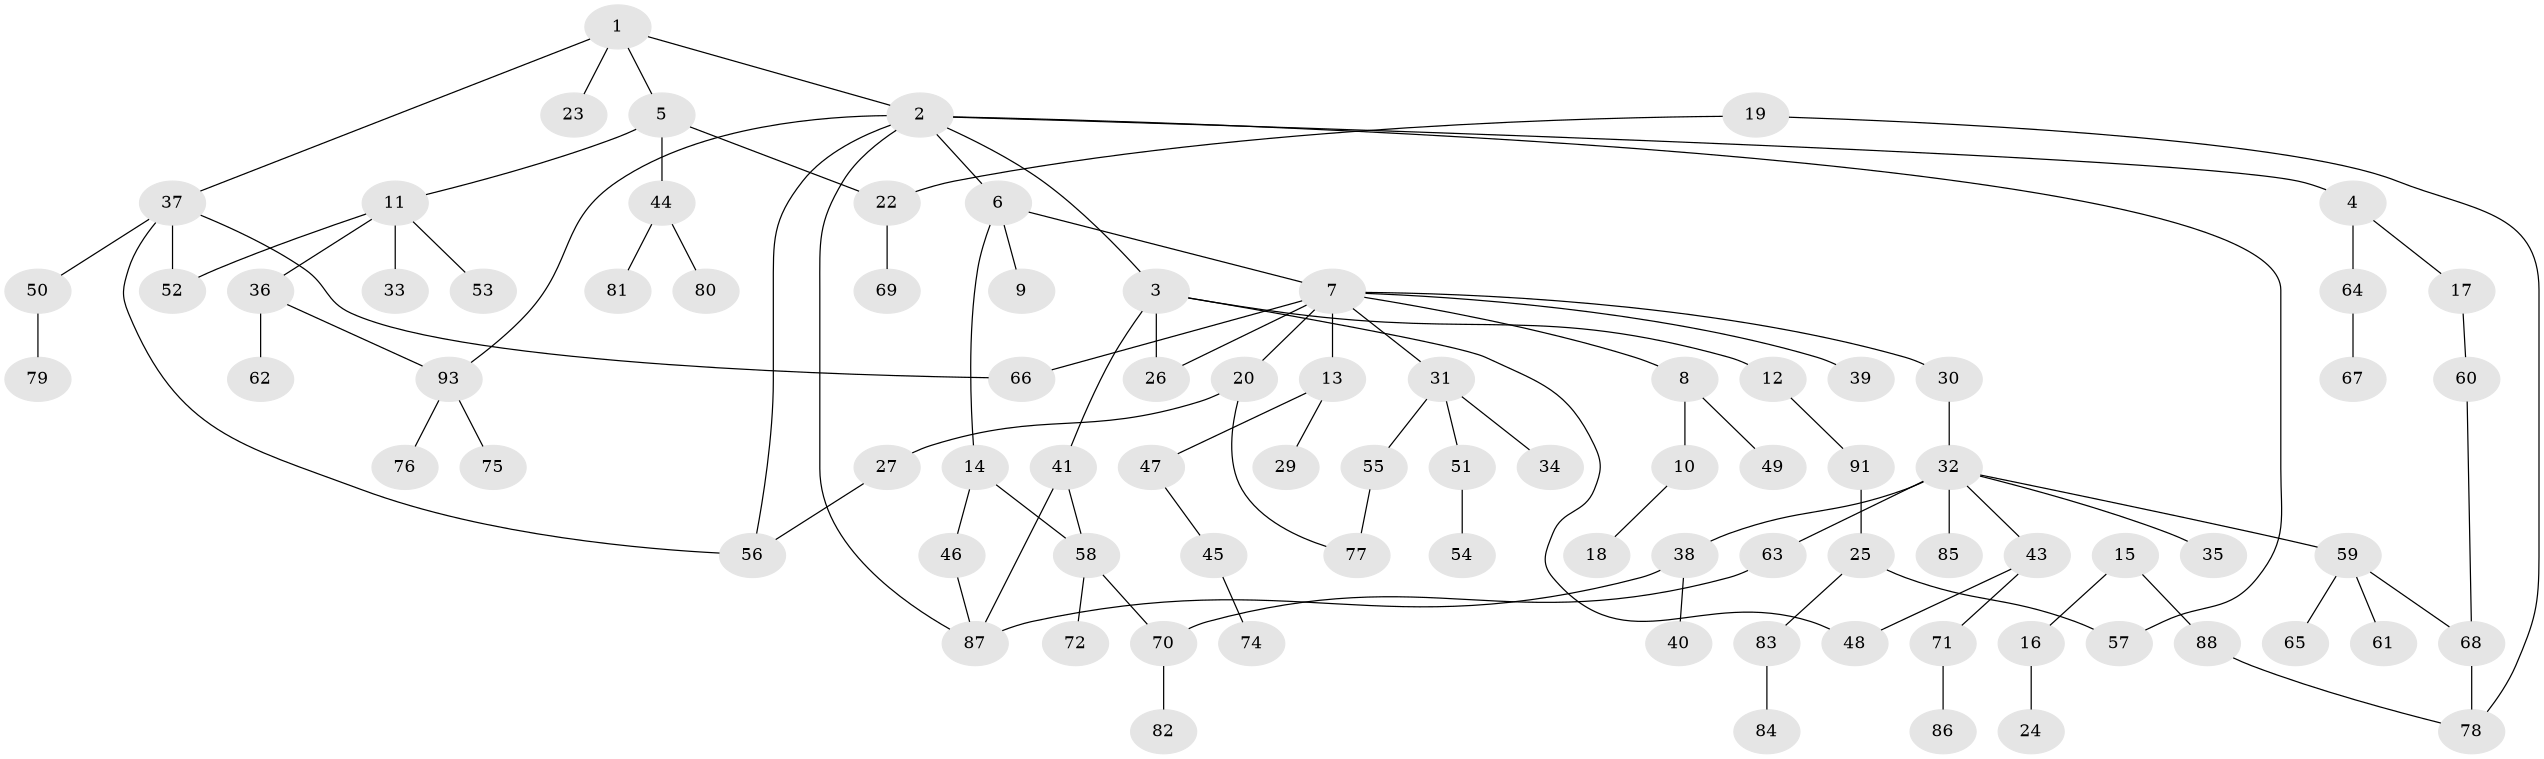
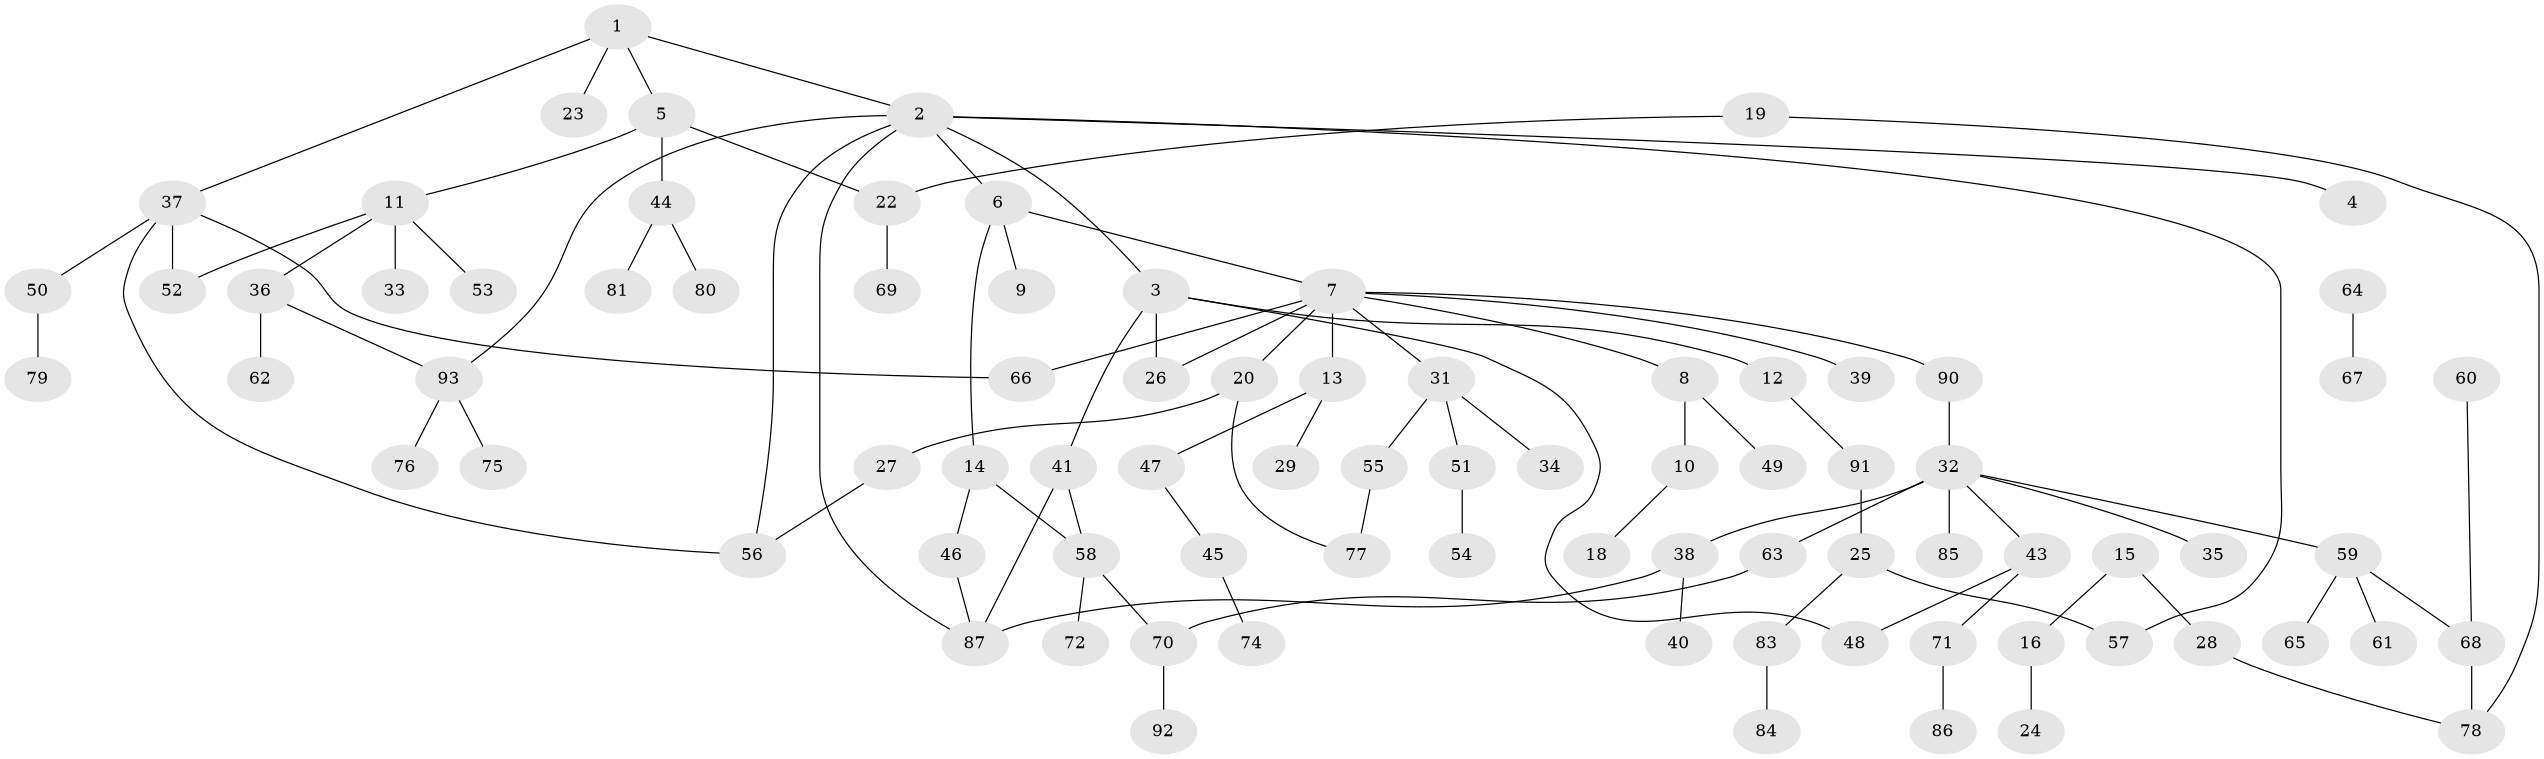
(2353, 247) -> none
(2462, 291) -> none
(1949, 379) -> (1949, 379)
(2207, 644) -> (2207, 644)
(1164, 732) -> (1164, 732)
